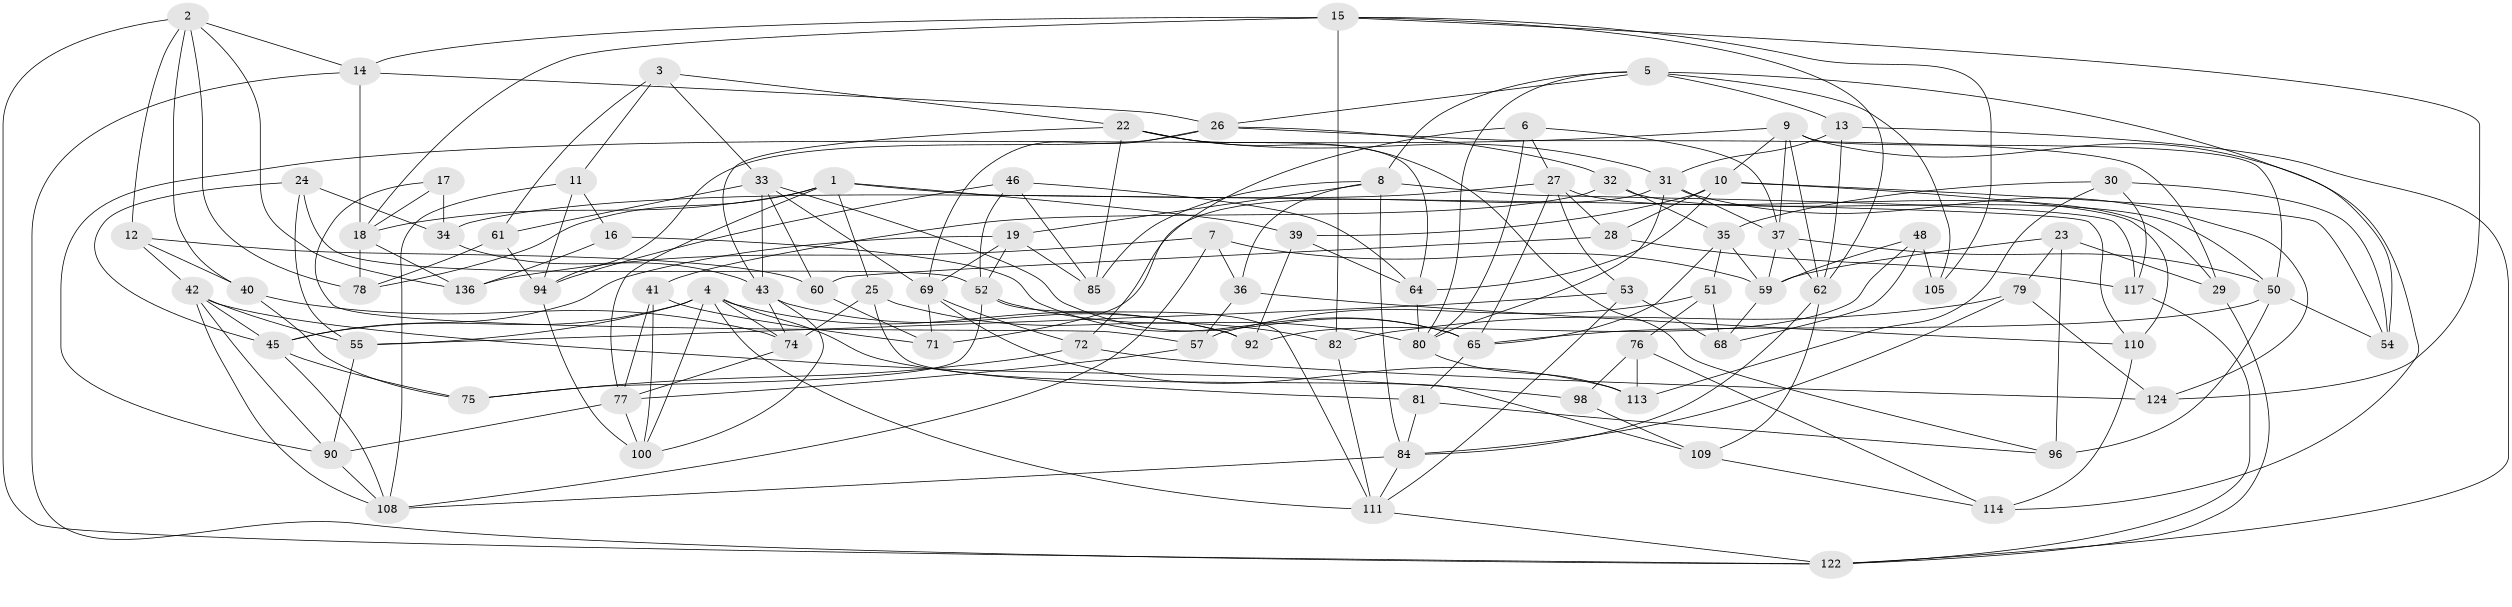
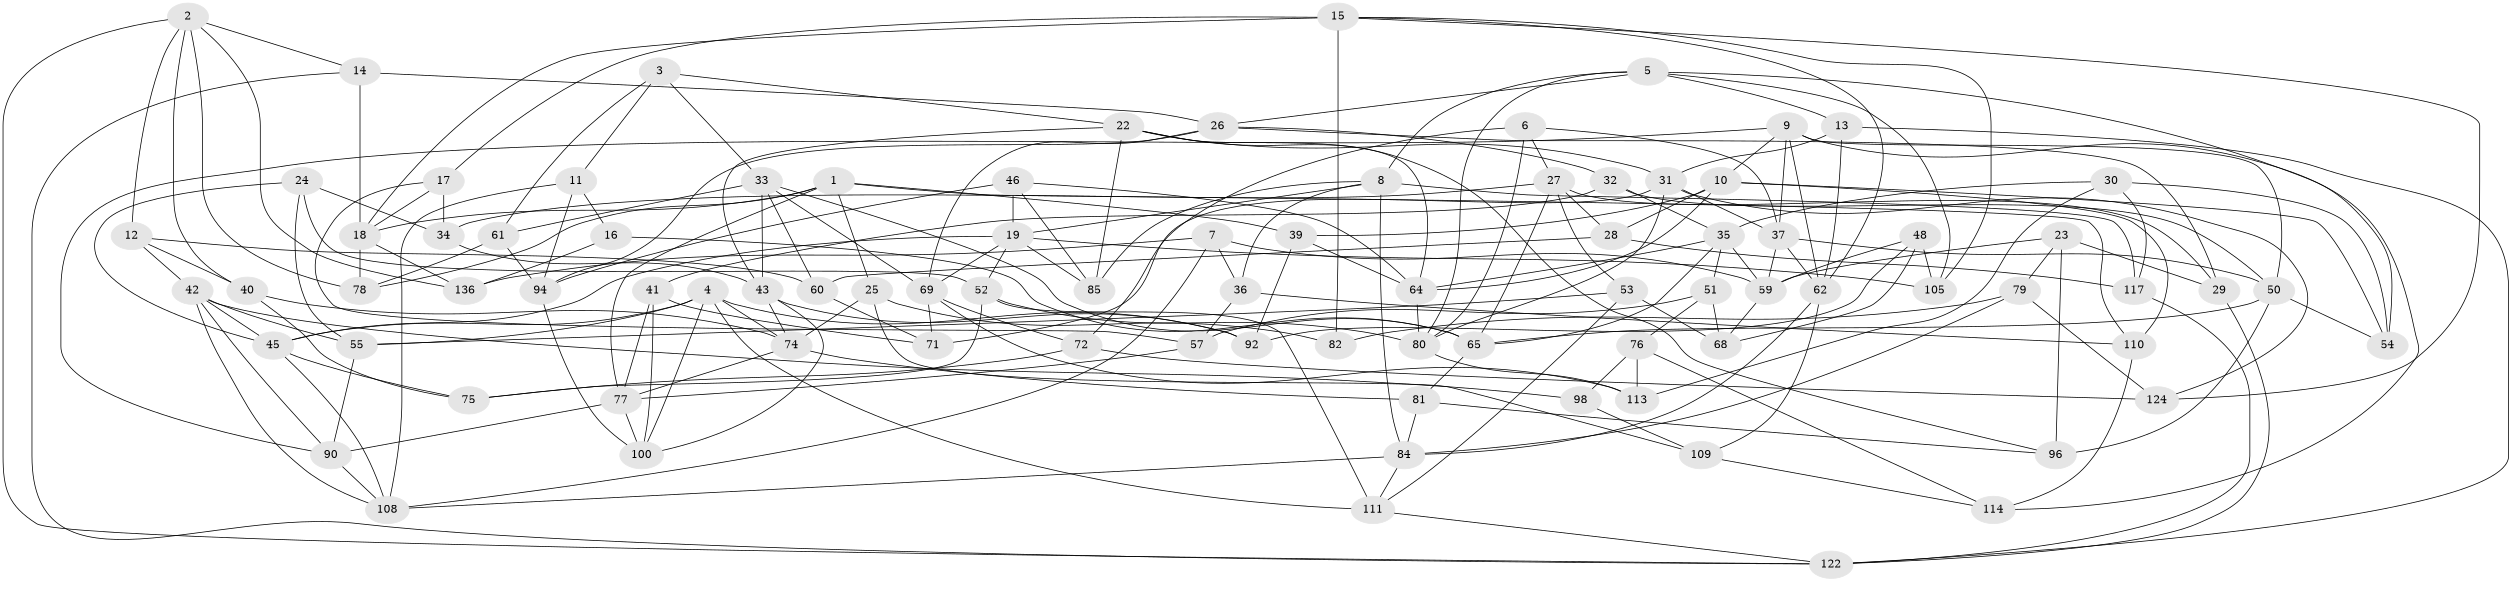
(846, 23) -> (868, 27)
(983, 230) -> (1013, 209)
none -> (1562, 260)
none -> (1571, 266)
(1124, 386) -> (1104, 385)
(1354, 428) -> none
